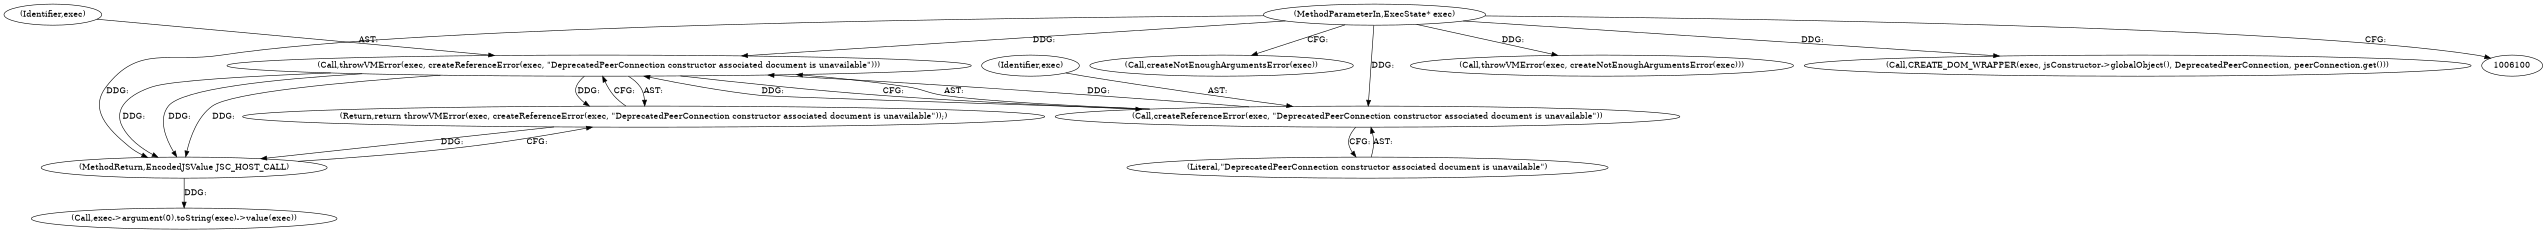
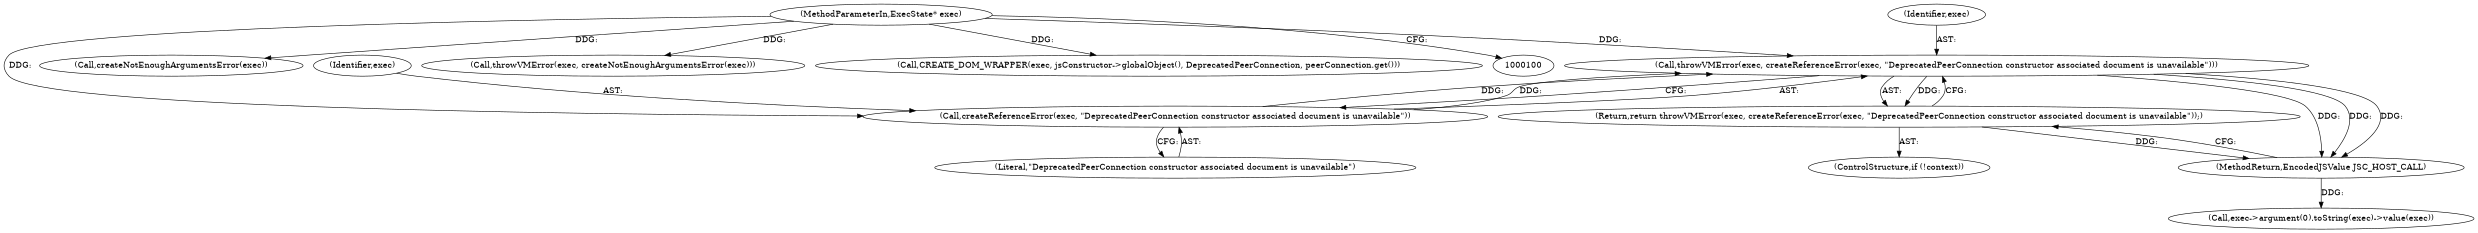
(636, 28) -> none
(1319, 40) -> (588, 40)
(2512, 66) -> (1523, 66)
none -> (1899, 168)
